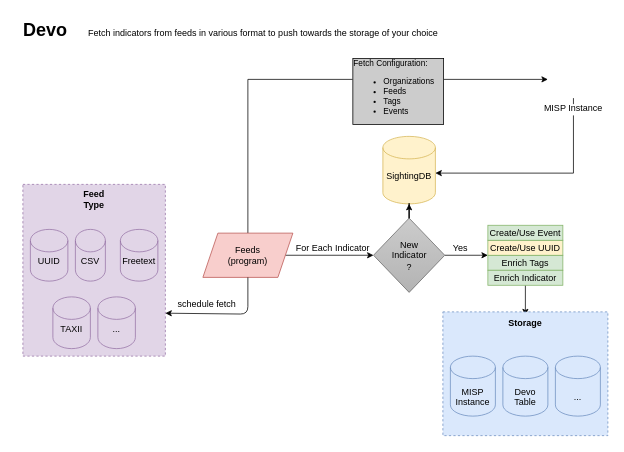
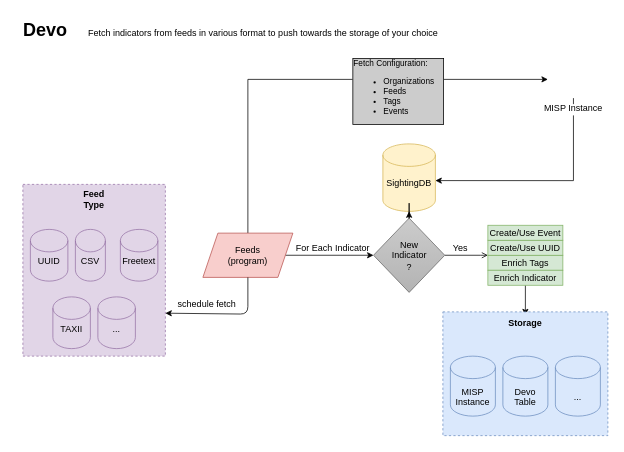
(409, 170) -> (409, 177)
(525, 248) -> (525, 248)
(482, 255) -> (483, 255)
